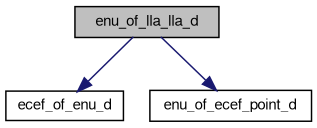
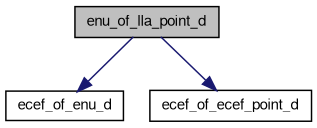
(147, 22) -> (147, 22)
(231, 106) -> (231, 106)
